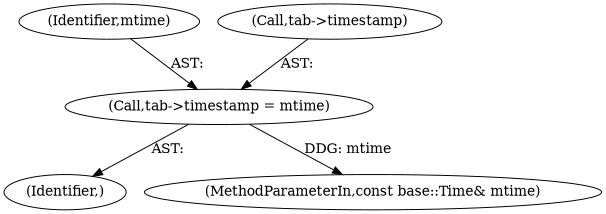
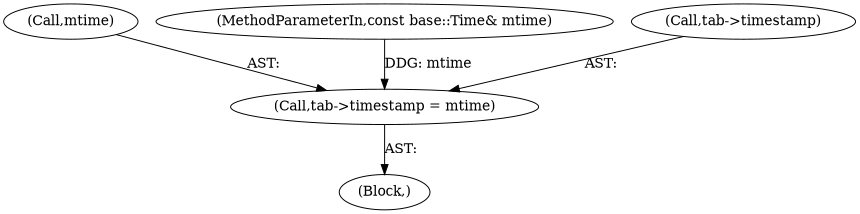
(109, 22) -> (71, 22)
(291, 147) -> (385, 59)
(65, 192) -> (385, 192)
